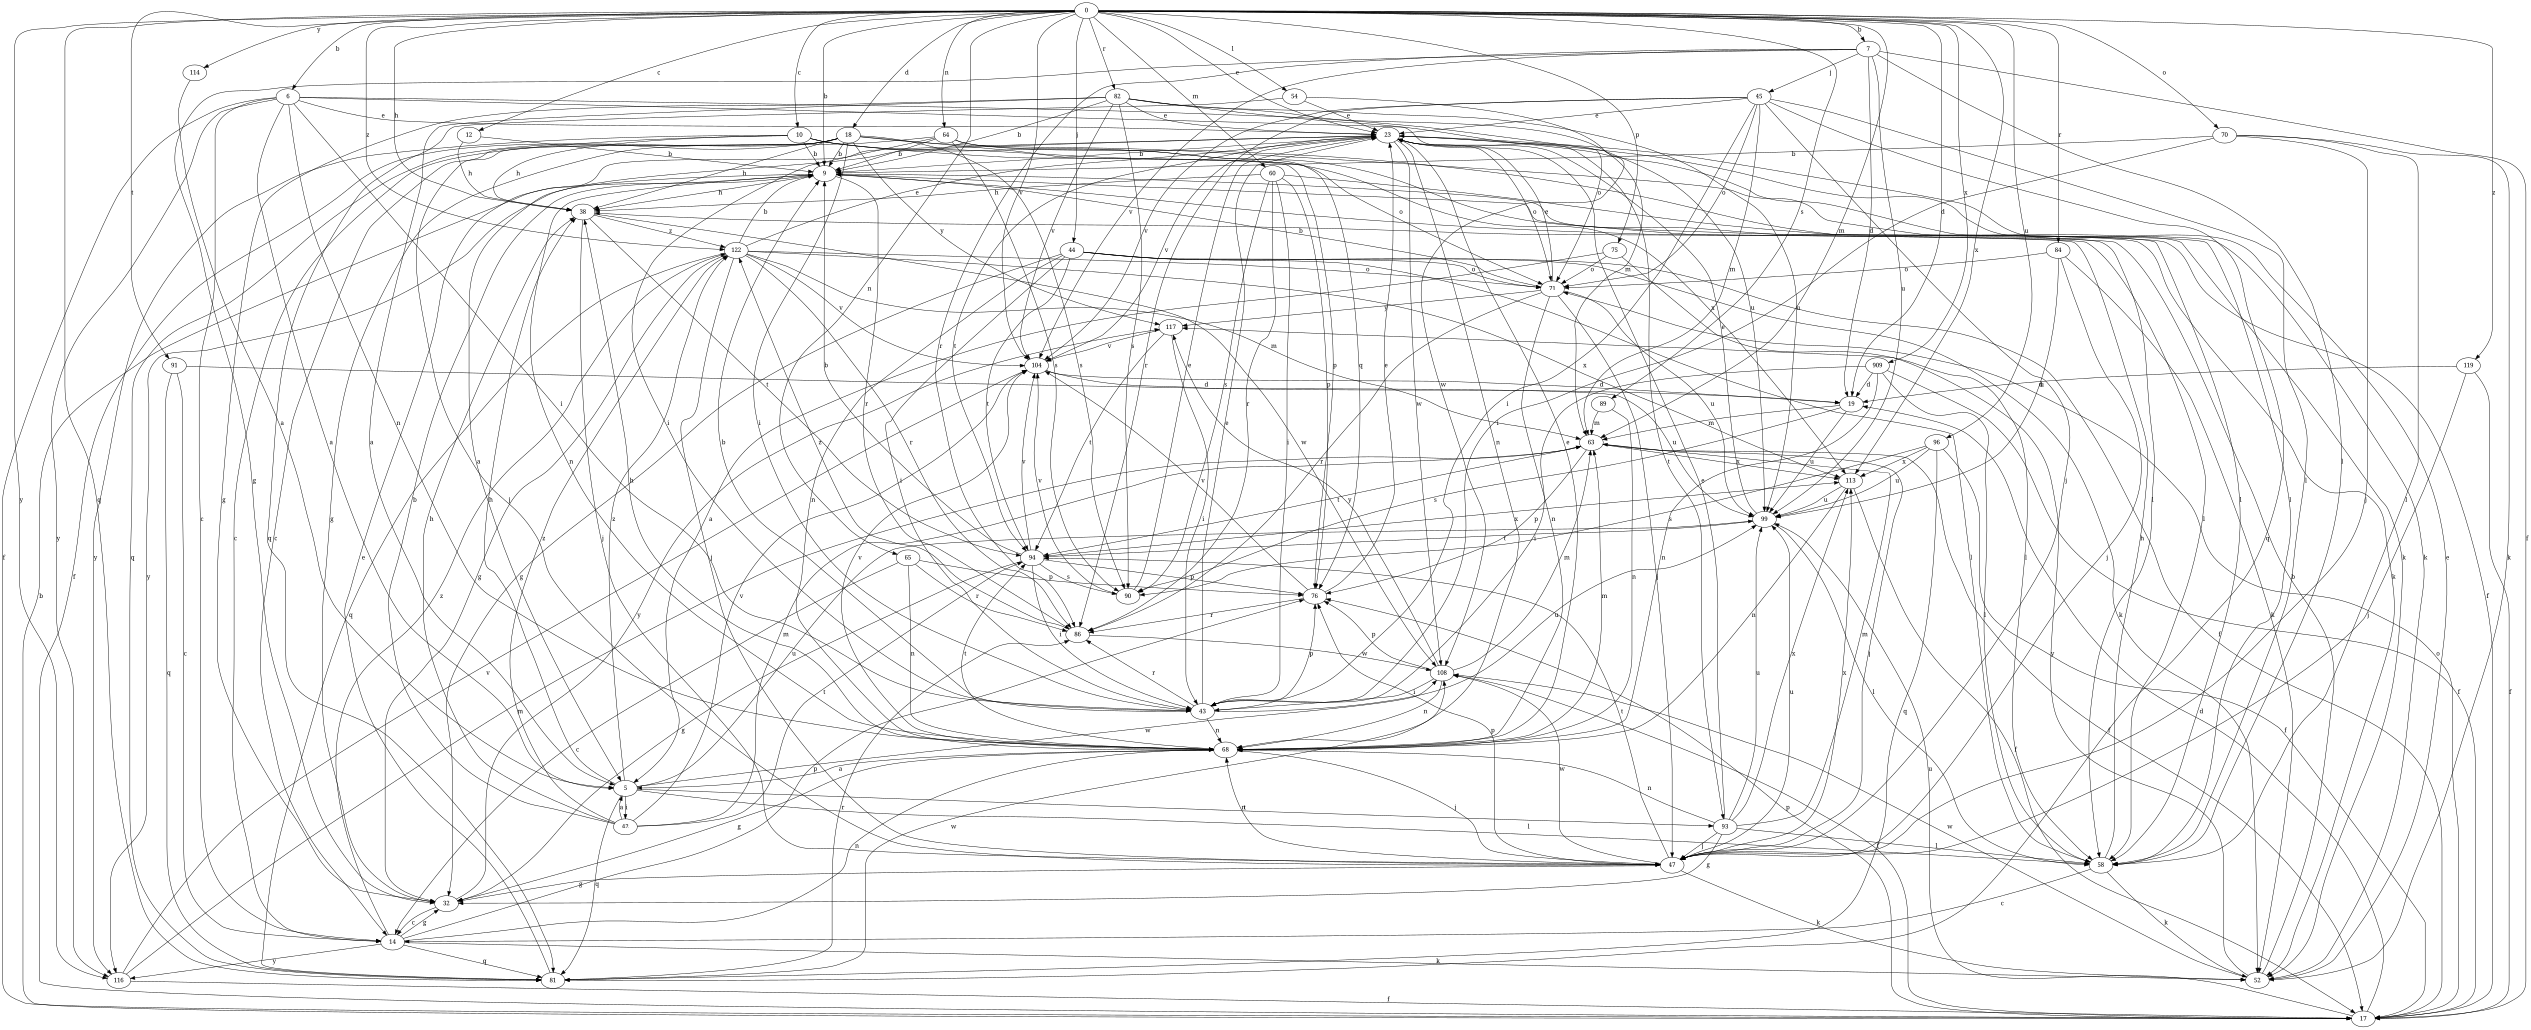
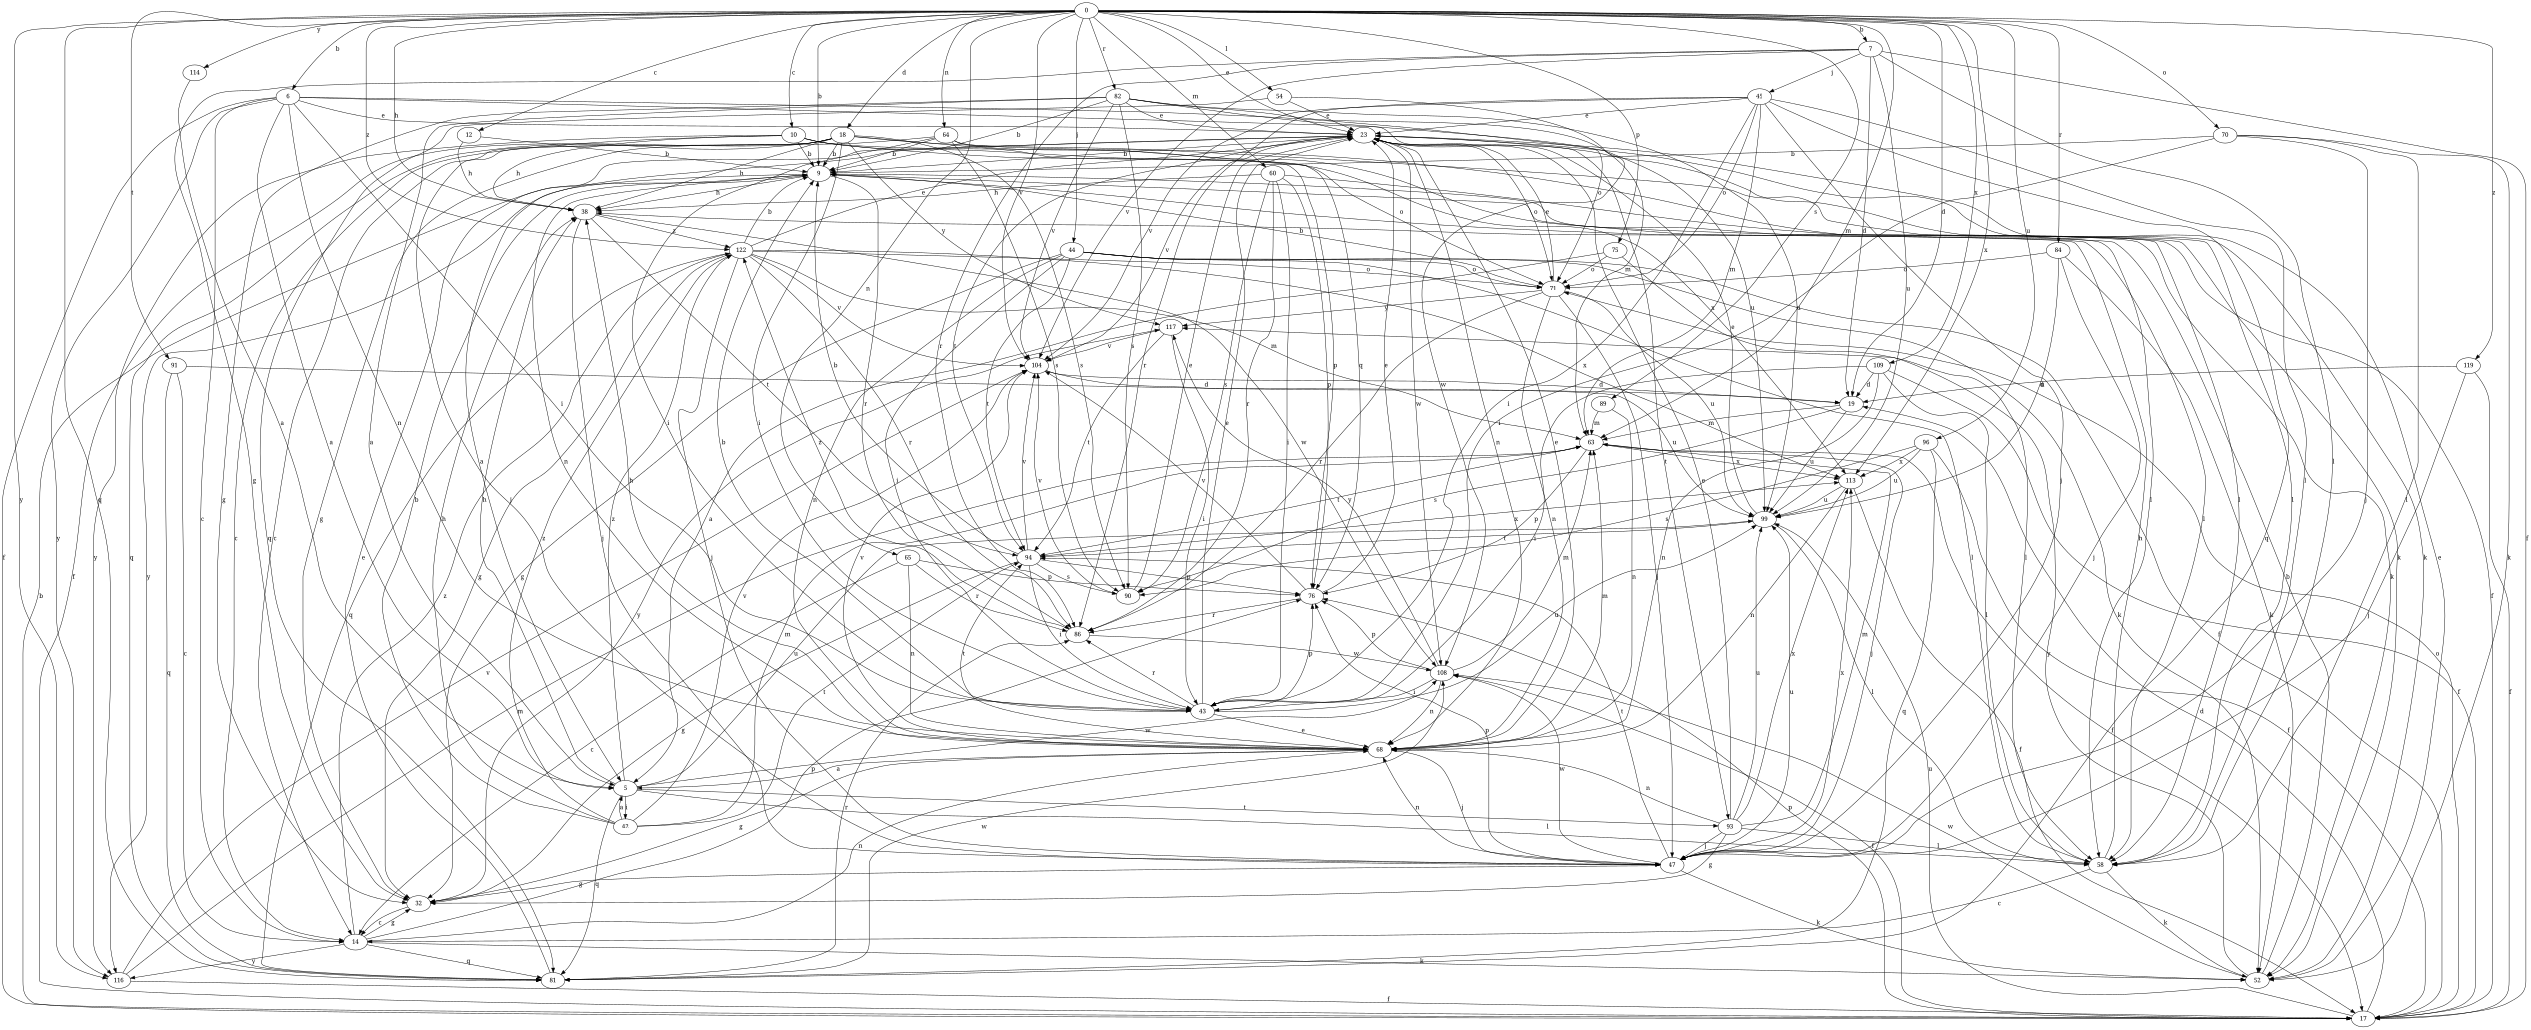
(1878, 366) -> (1878, 366)
(1218, 731) -> (1303, 731)
